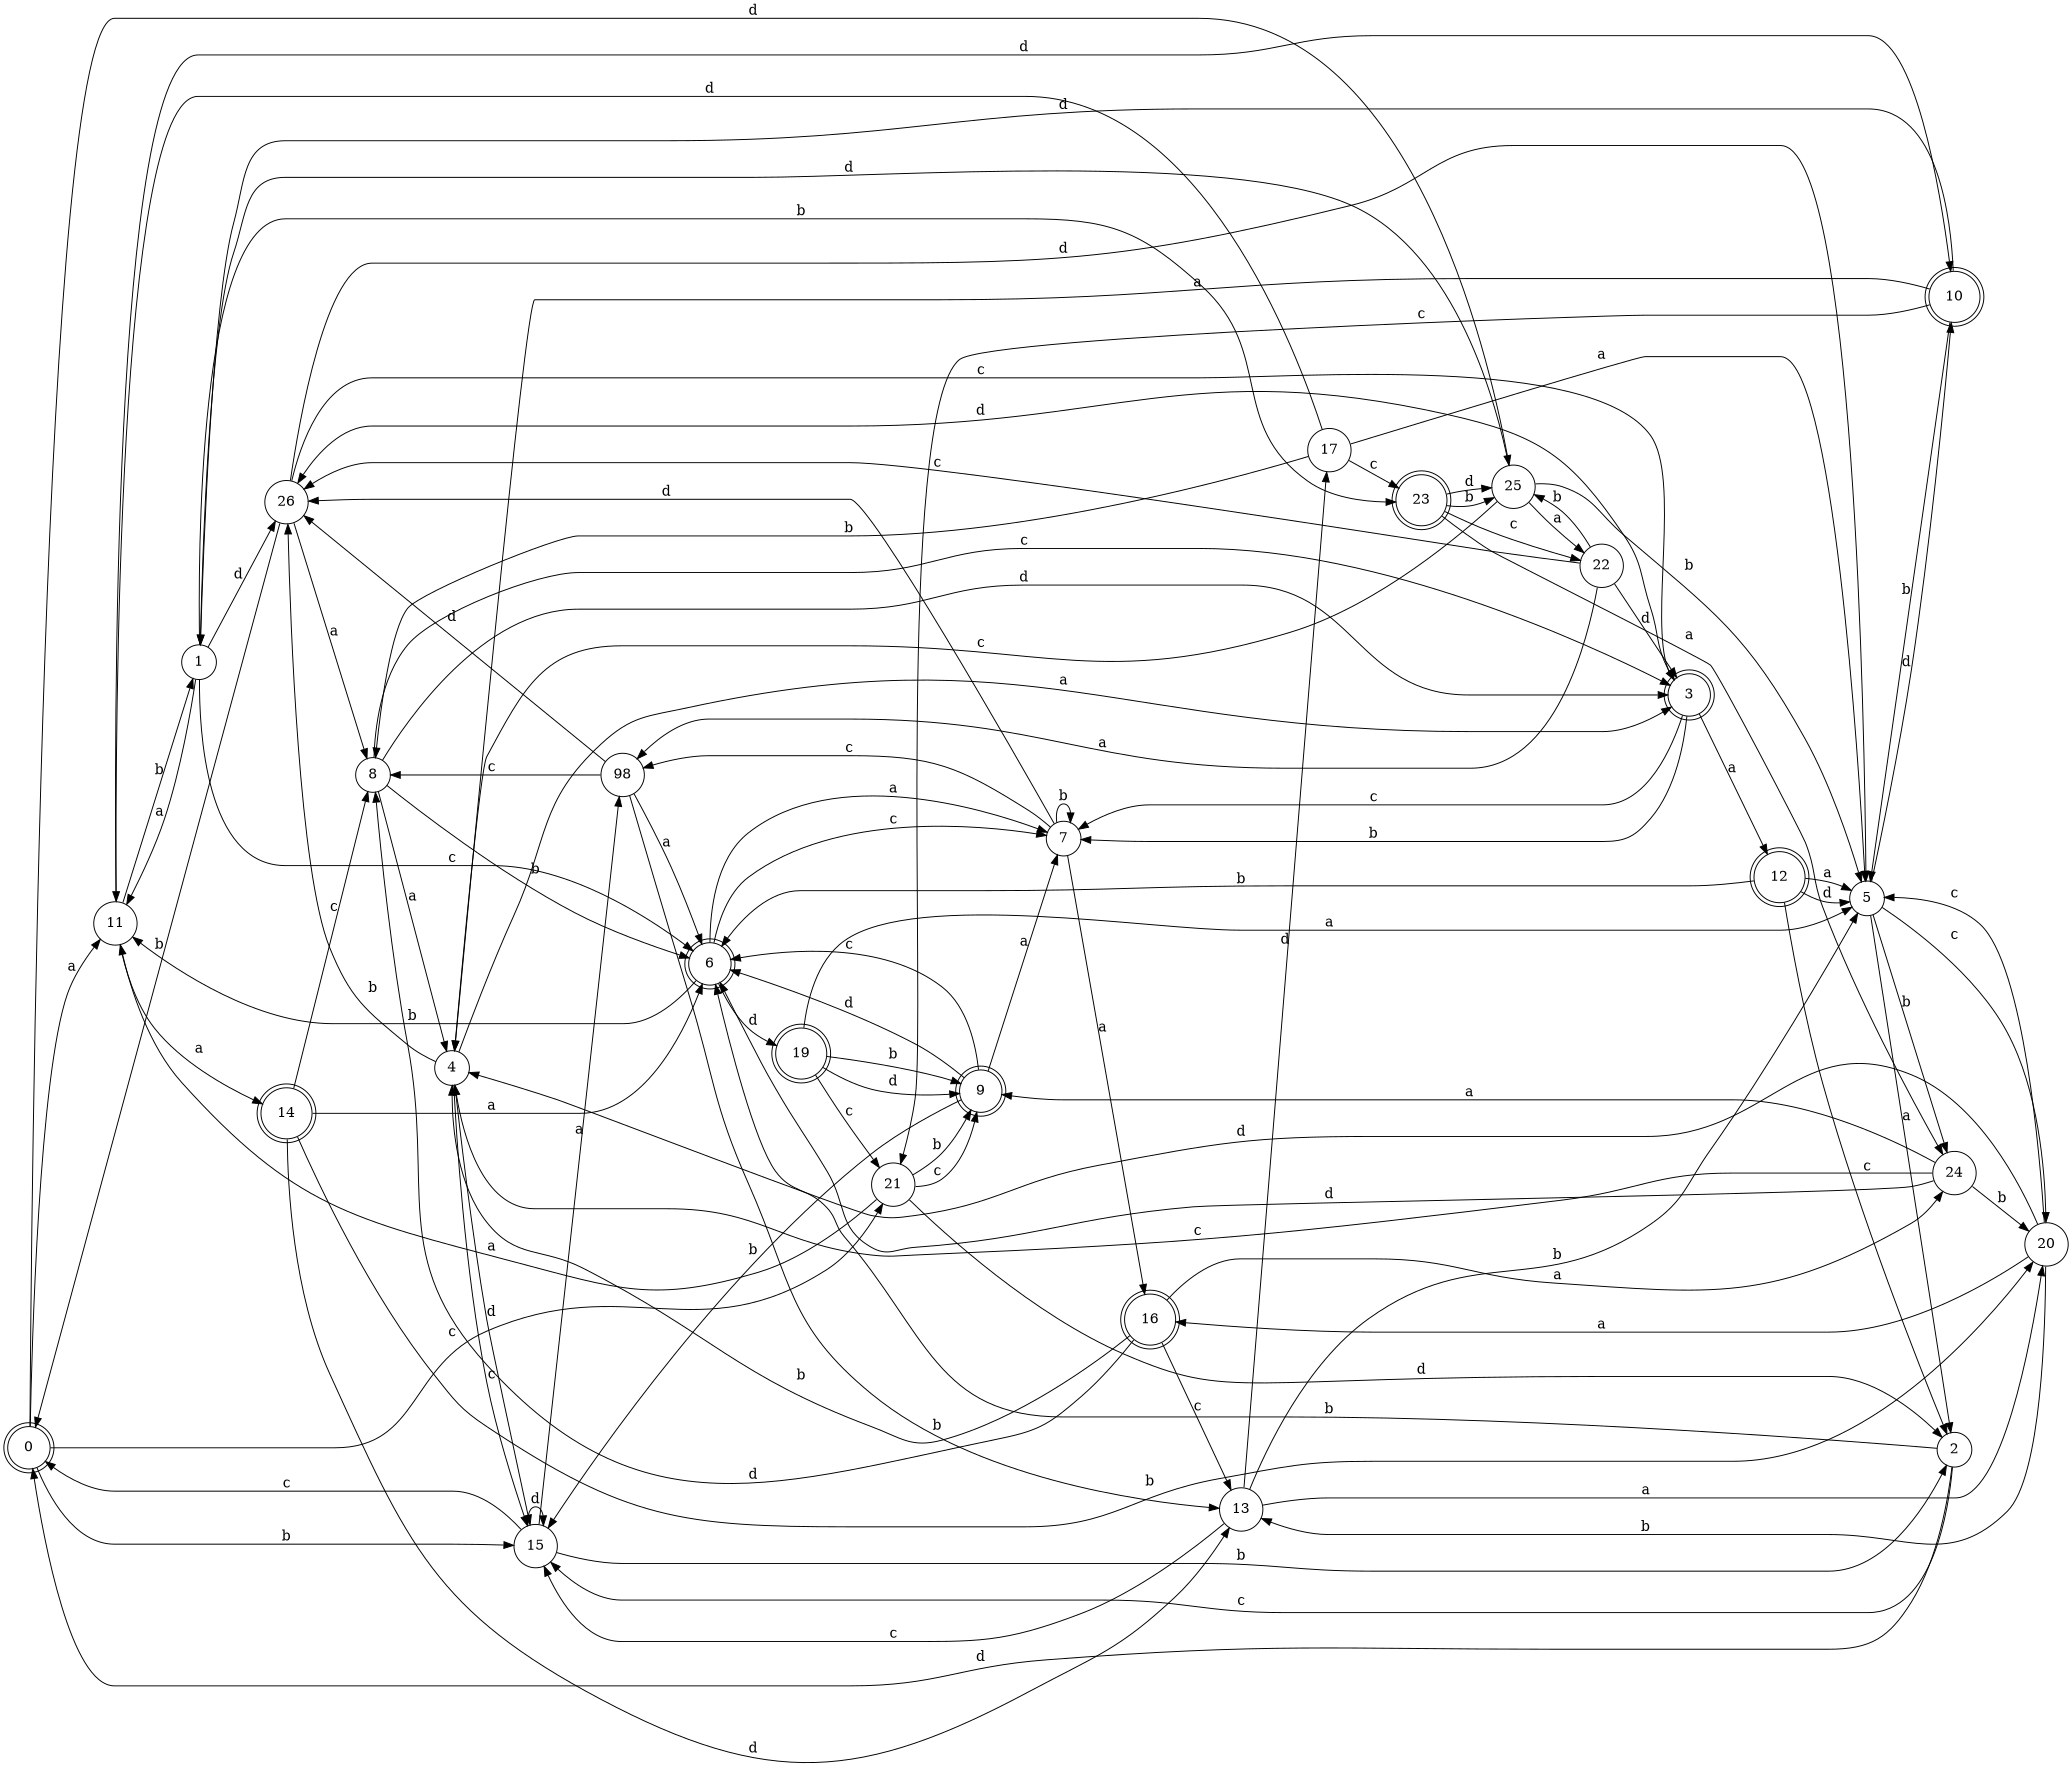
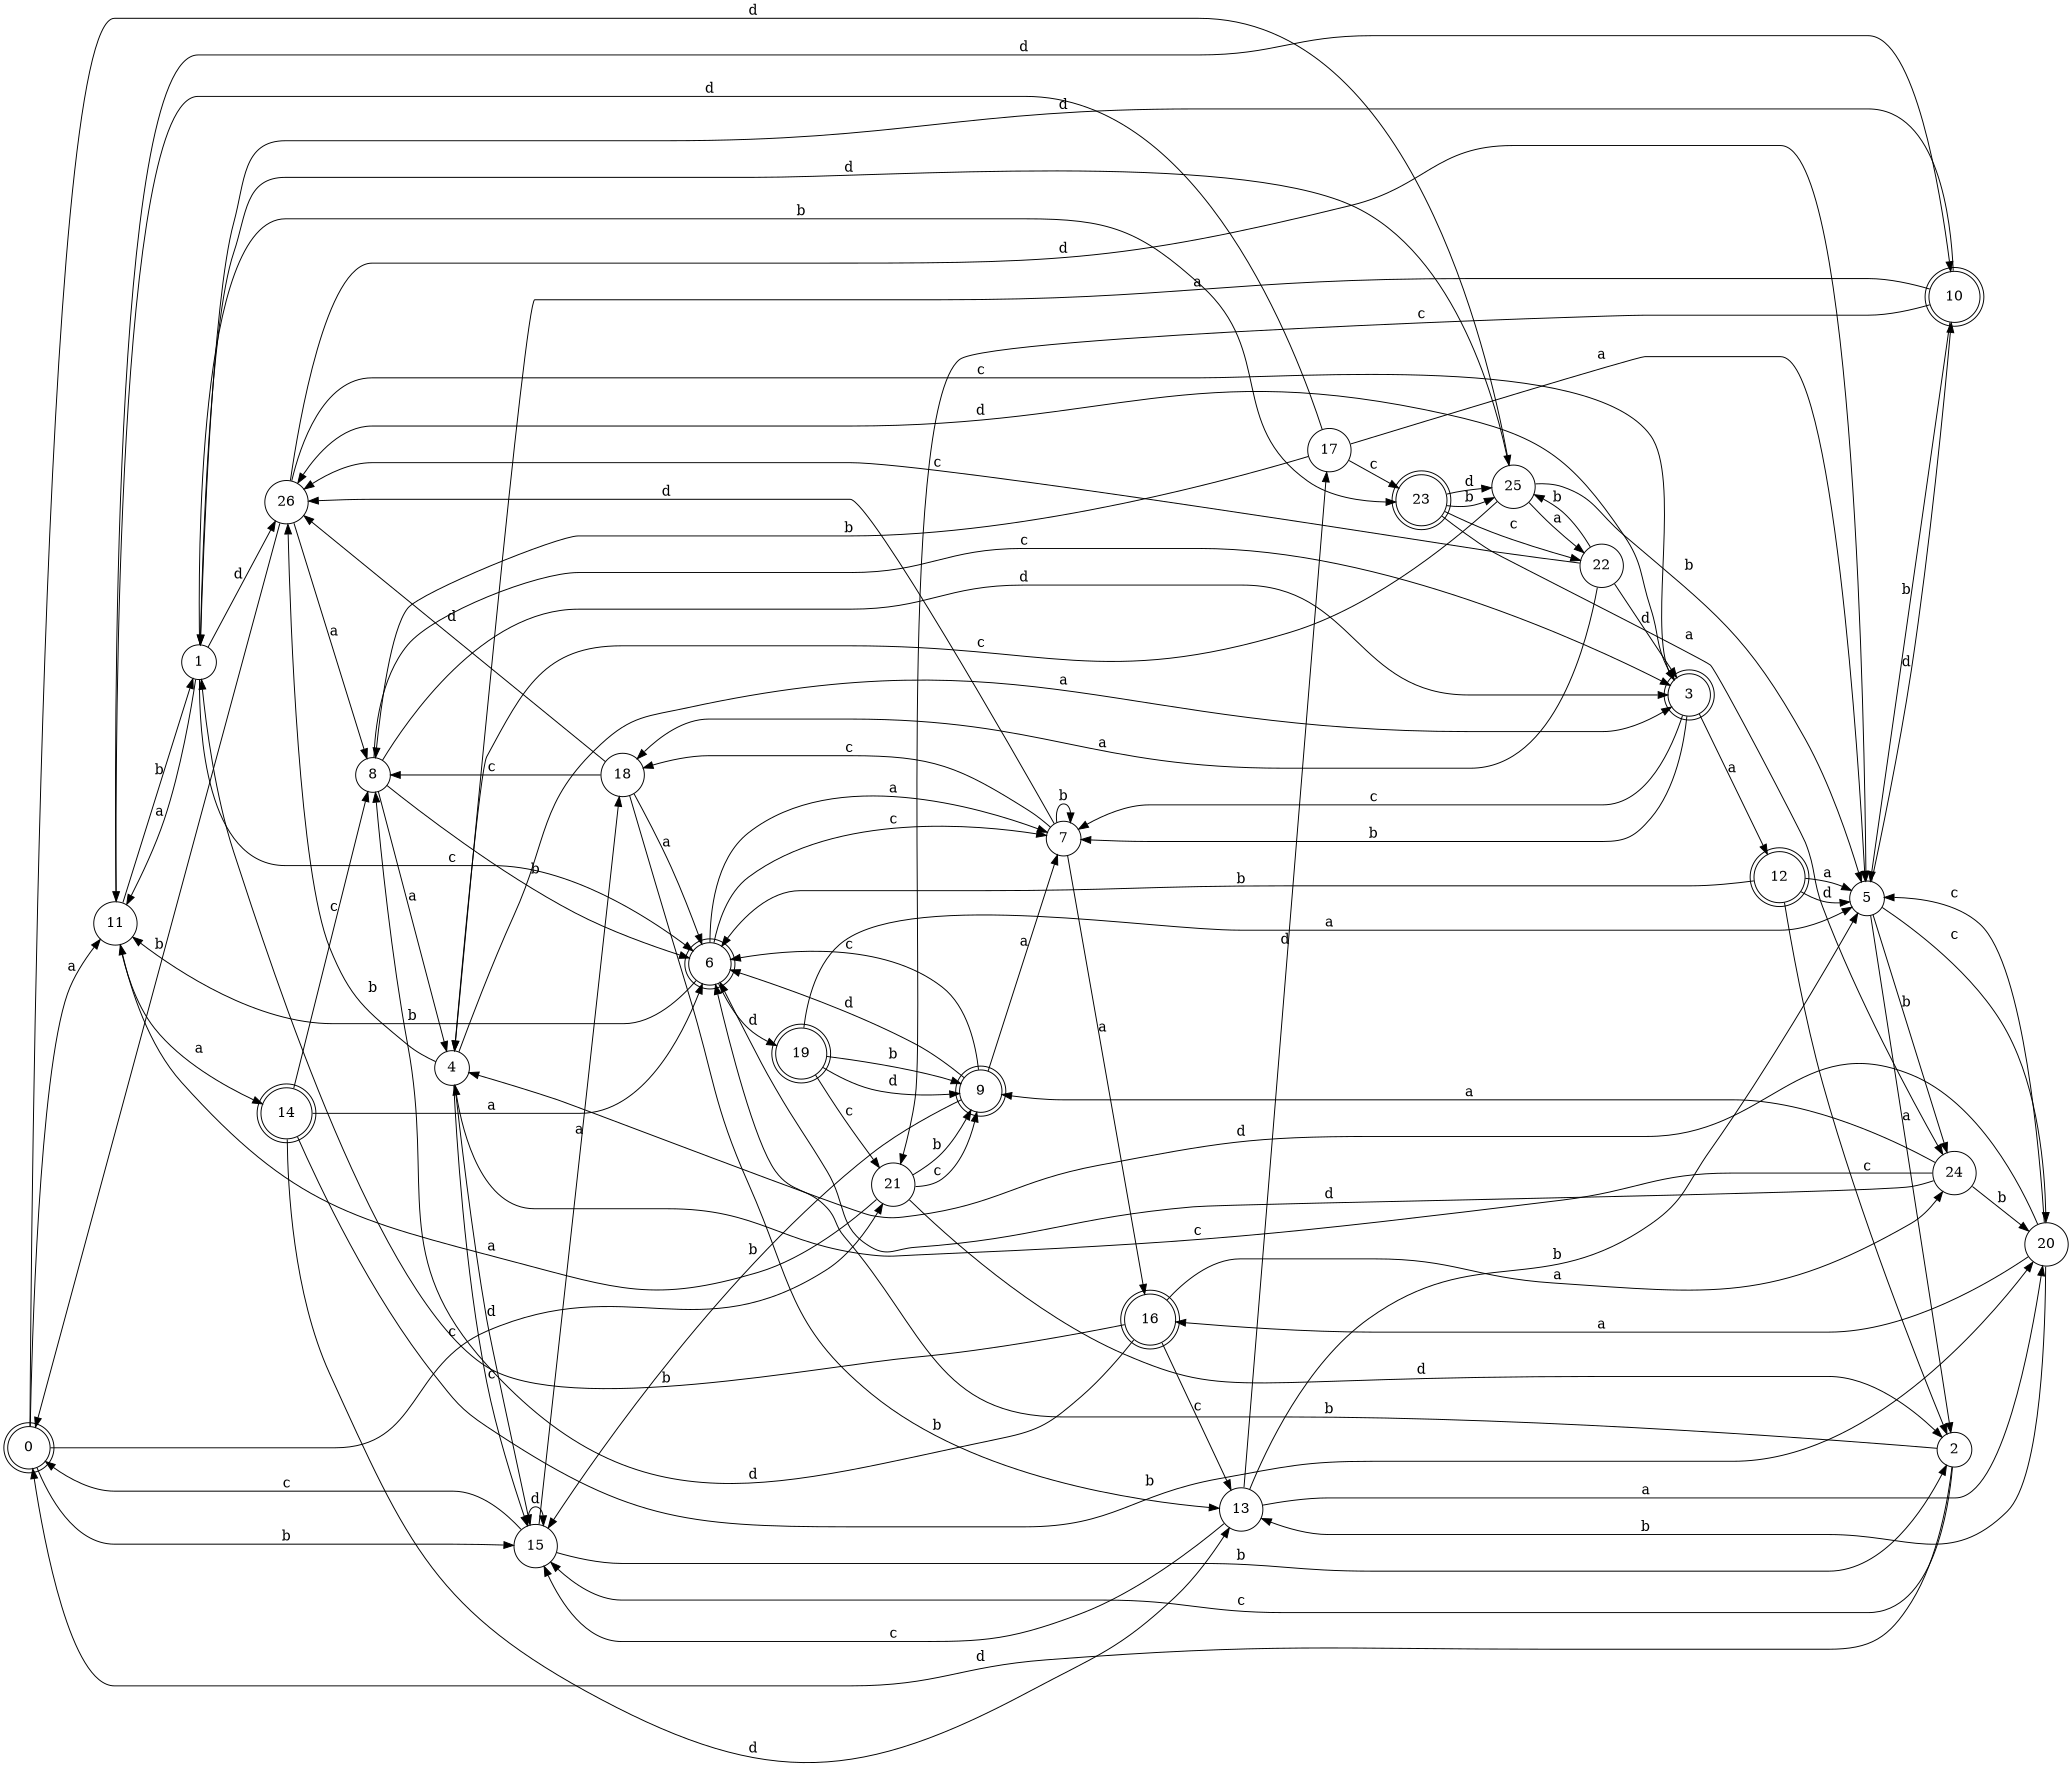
(623, 775) -> (623, 775)
(745, 1365) -> (449, 1333)
